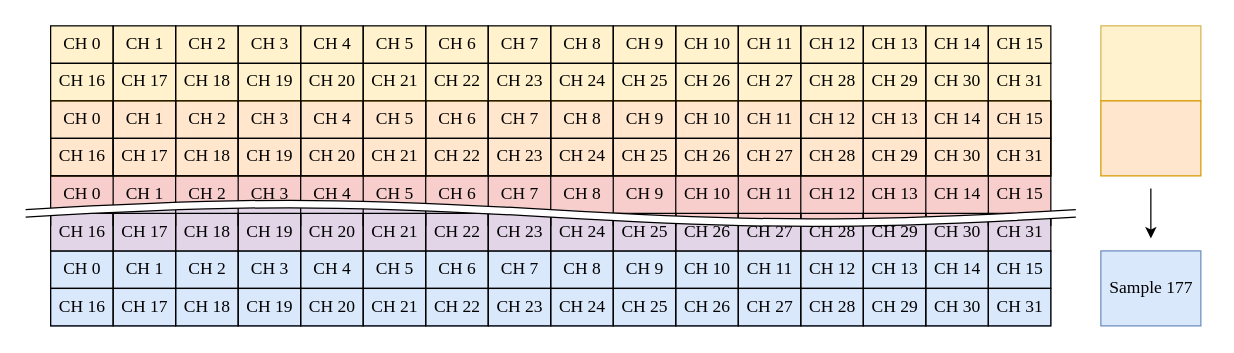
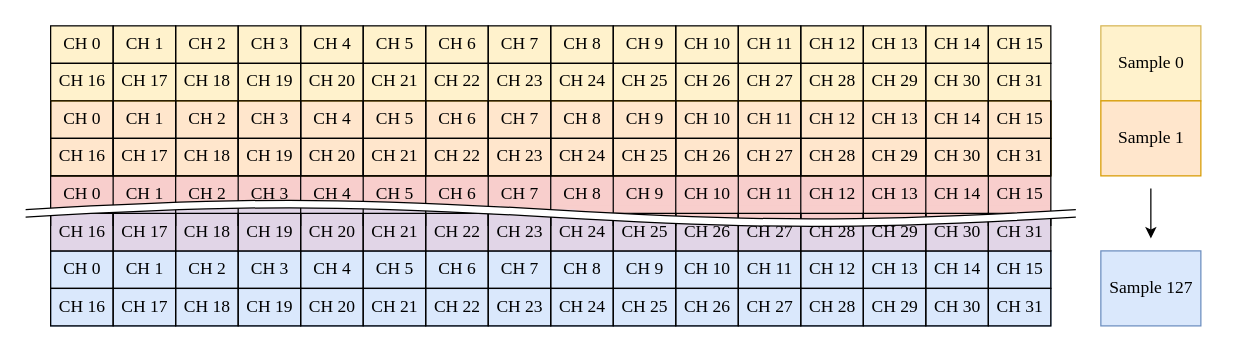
none -> (1151, 63)
none -> (1151, 138)
(1151, 288) -> (1151, 288)
